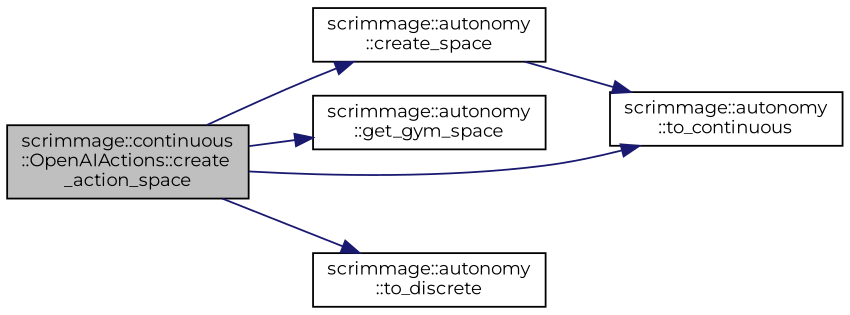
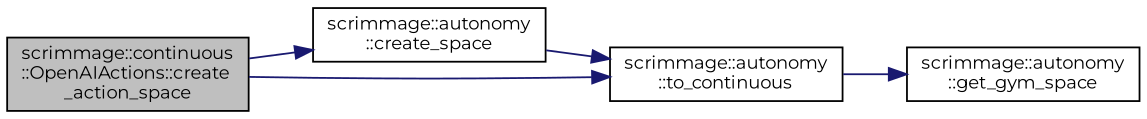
(272, 143) -> (866, 74)
(429, 280) -> none
